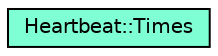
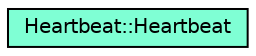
(109, 28) -> (128, 28)
